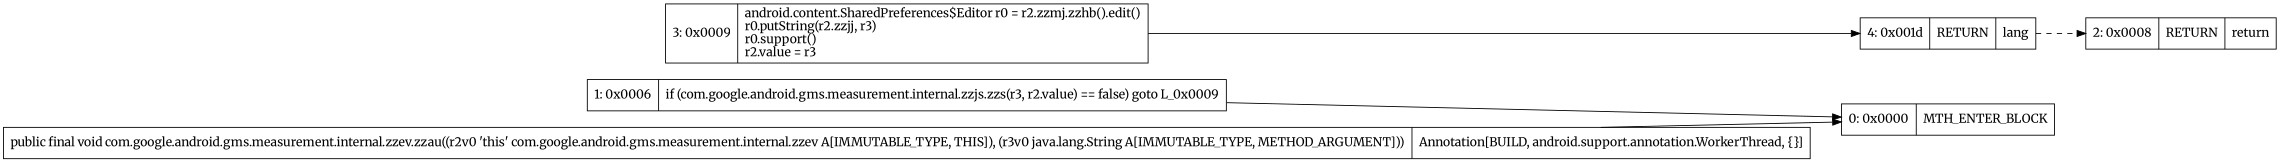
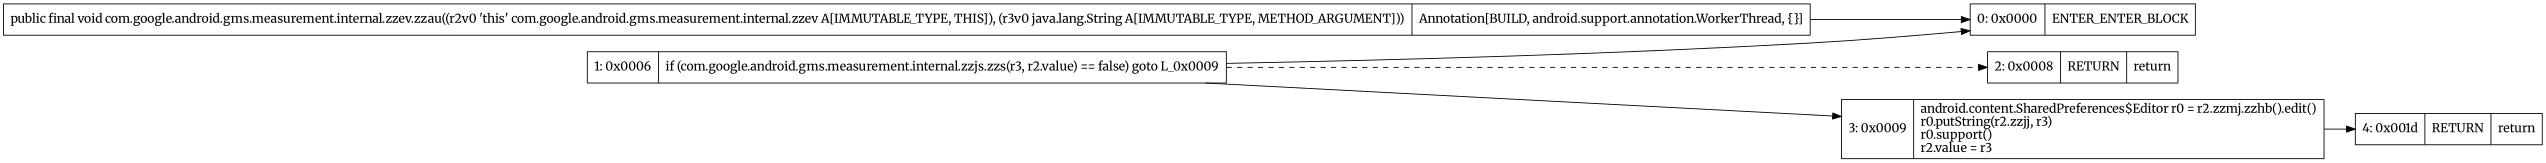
(2016, 33) -> (2517, 129)
(2056, 33) -> (1603, 67)
none -> (1519, 100)
(1985, 119) -> (2120, 19)
